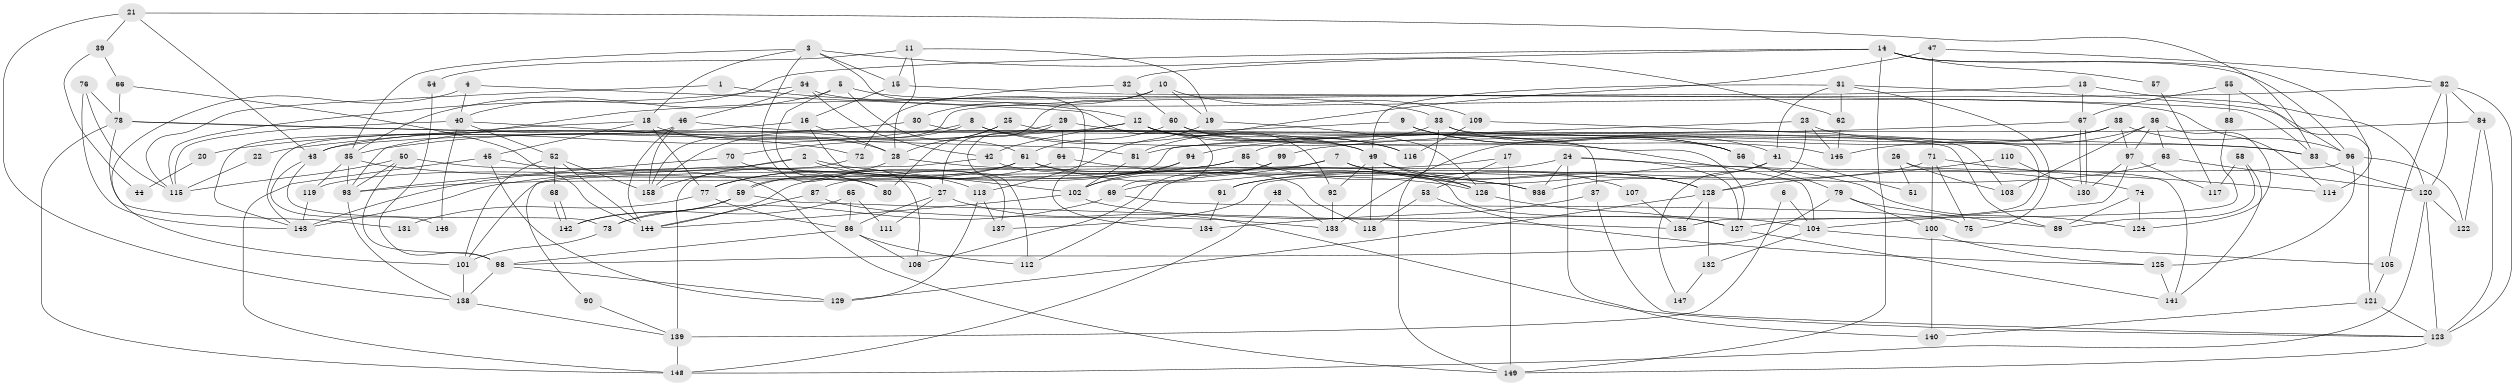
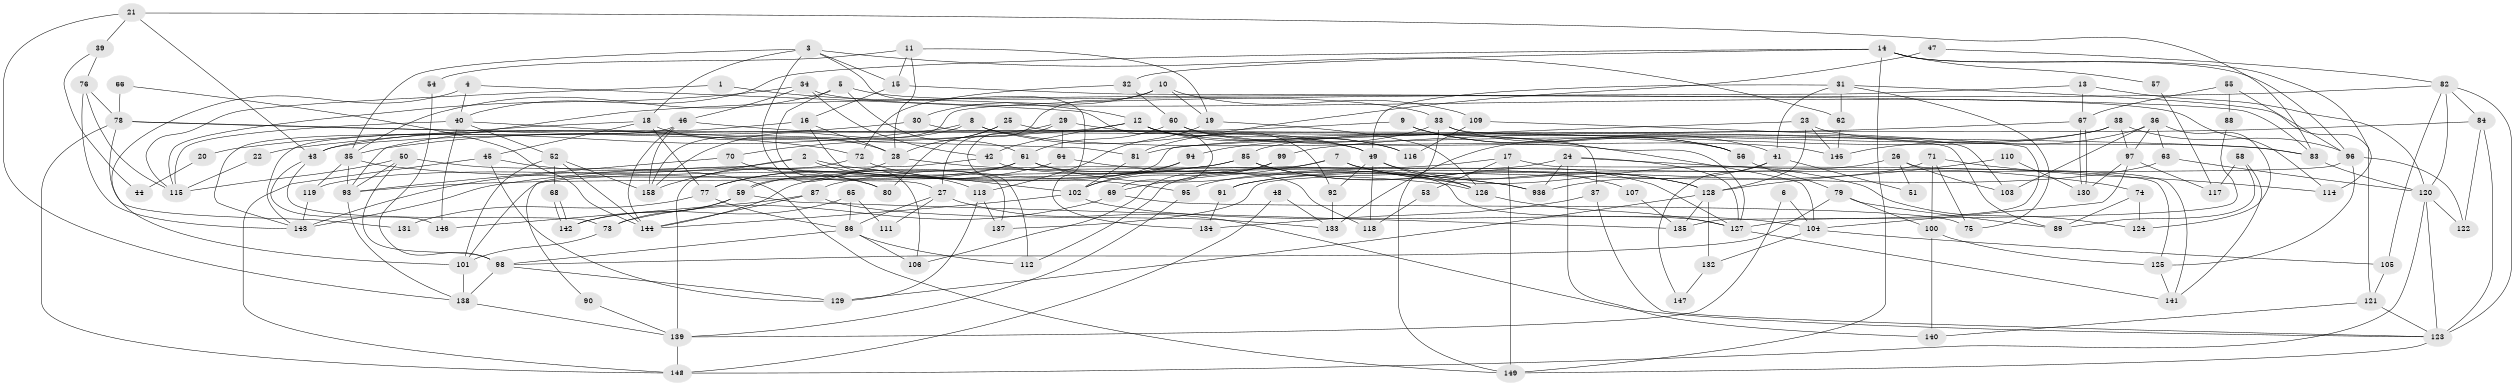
(110, 67) -> (92, 67)
(1932, 107) -> none
none -> (1496, 170)
none -> (1186, 193)
none -> (586, 217)
(1788, 249) -> (1877, 168)
